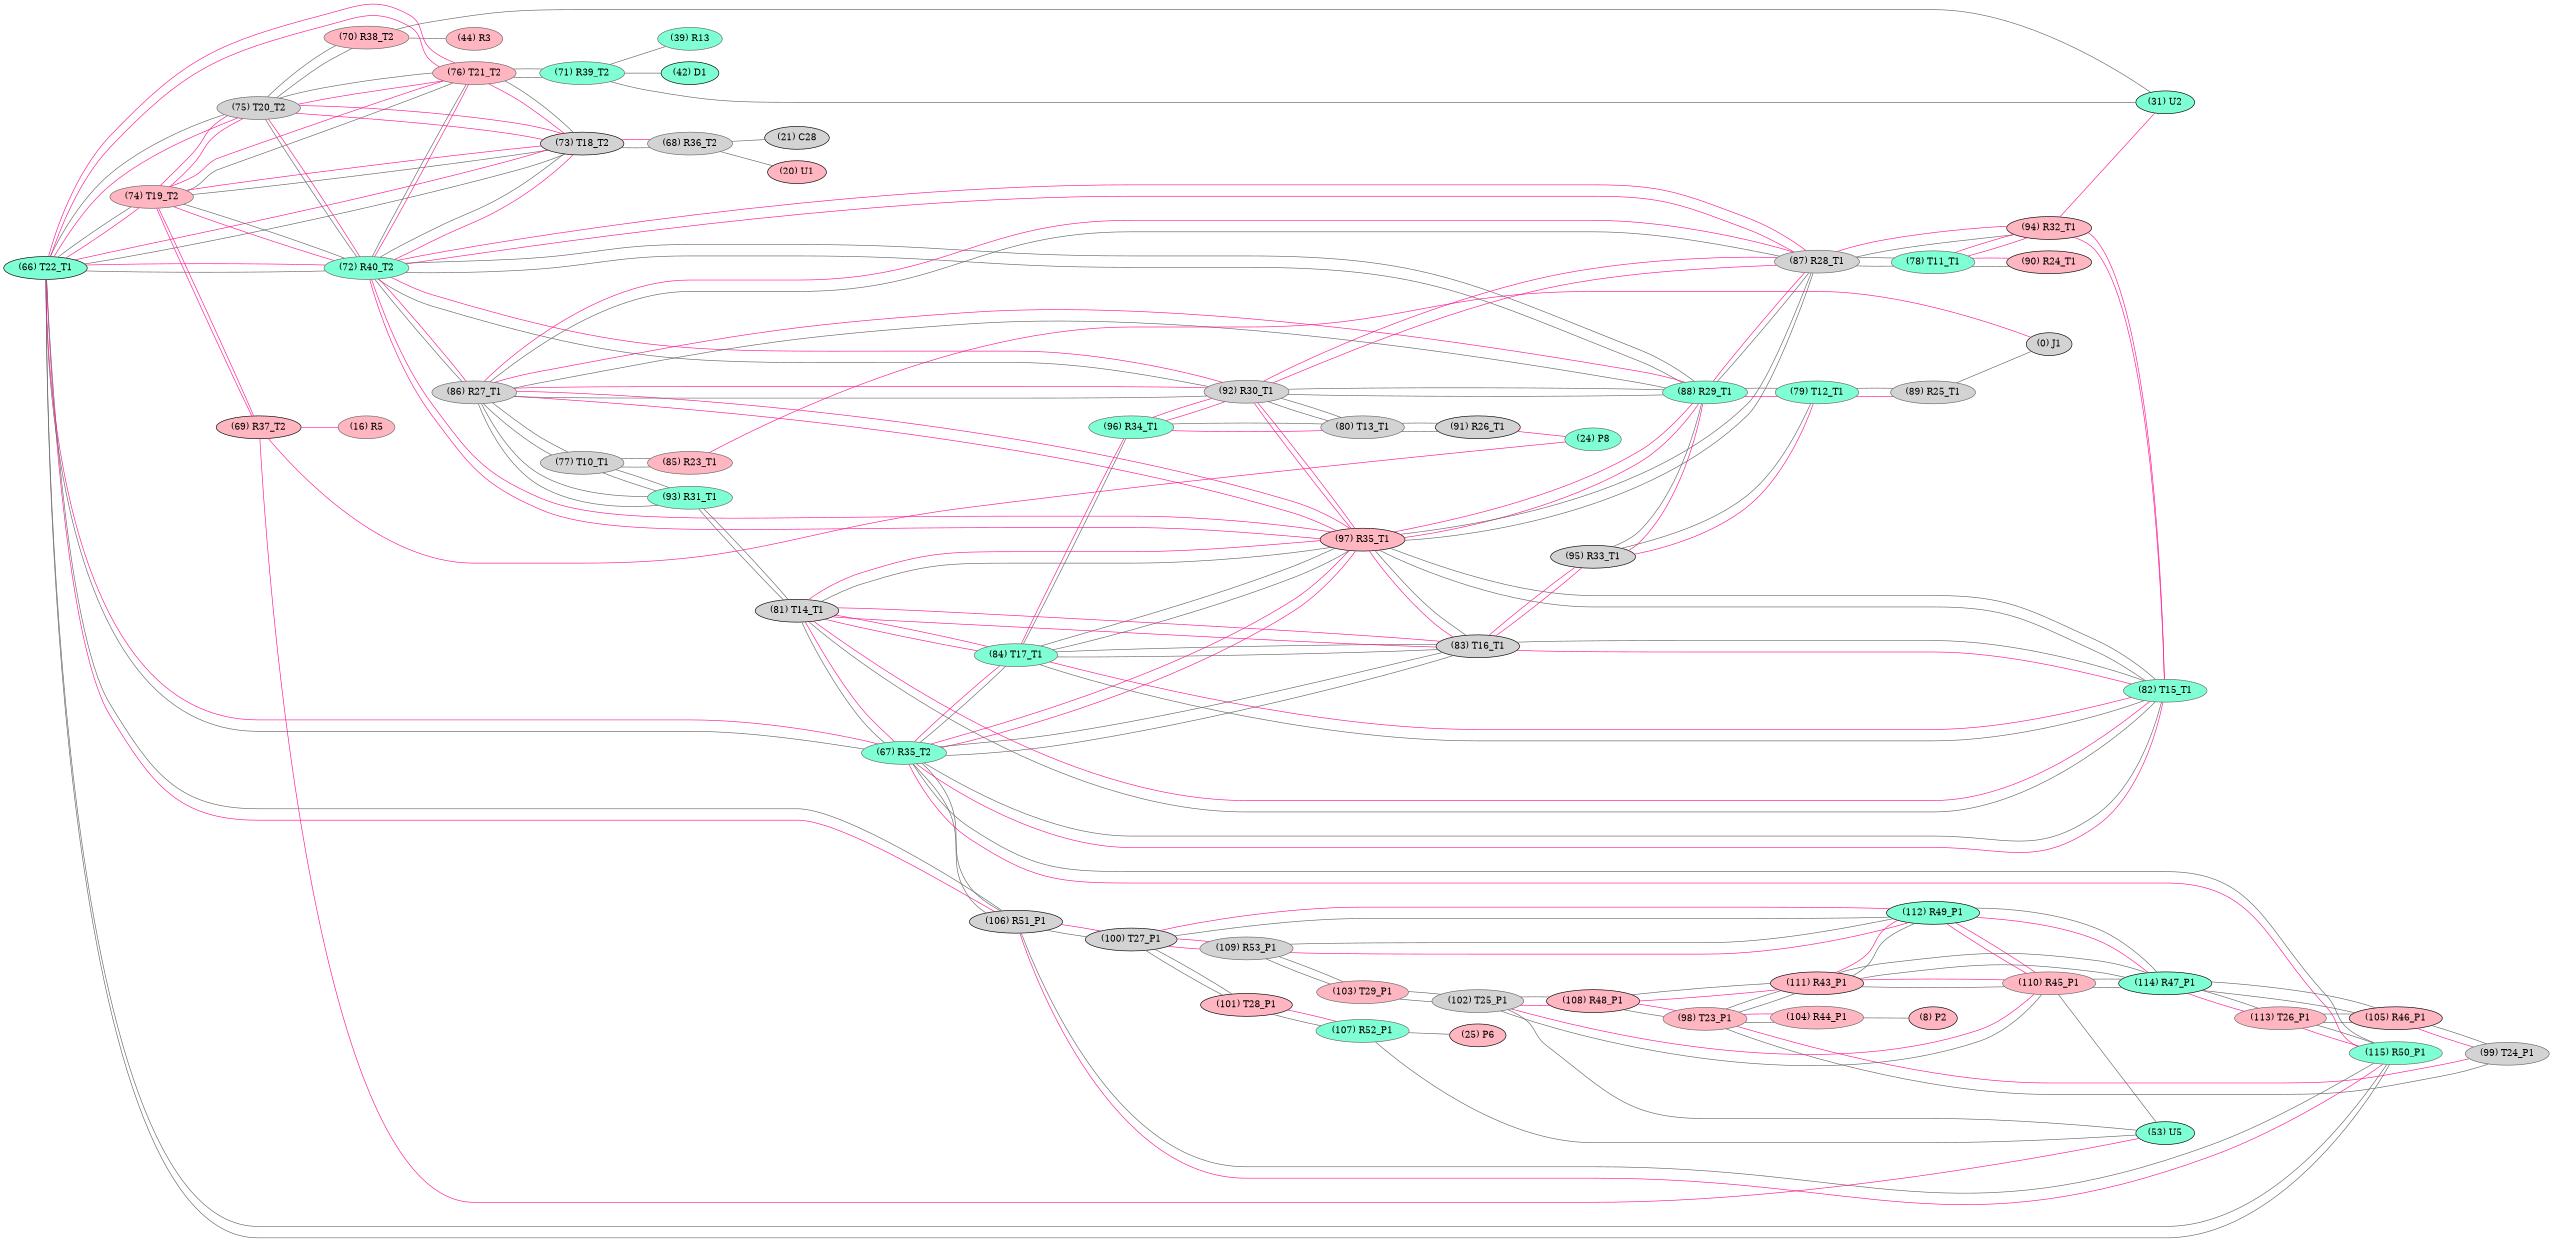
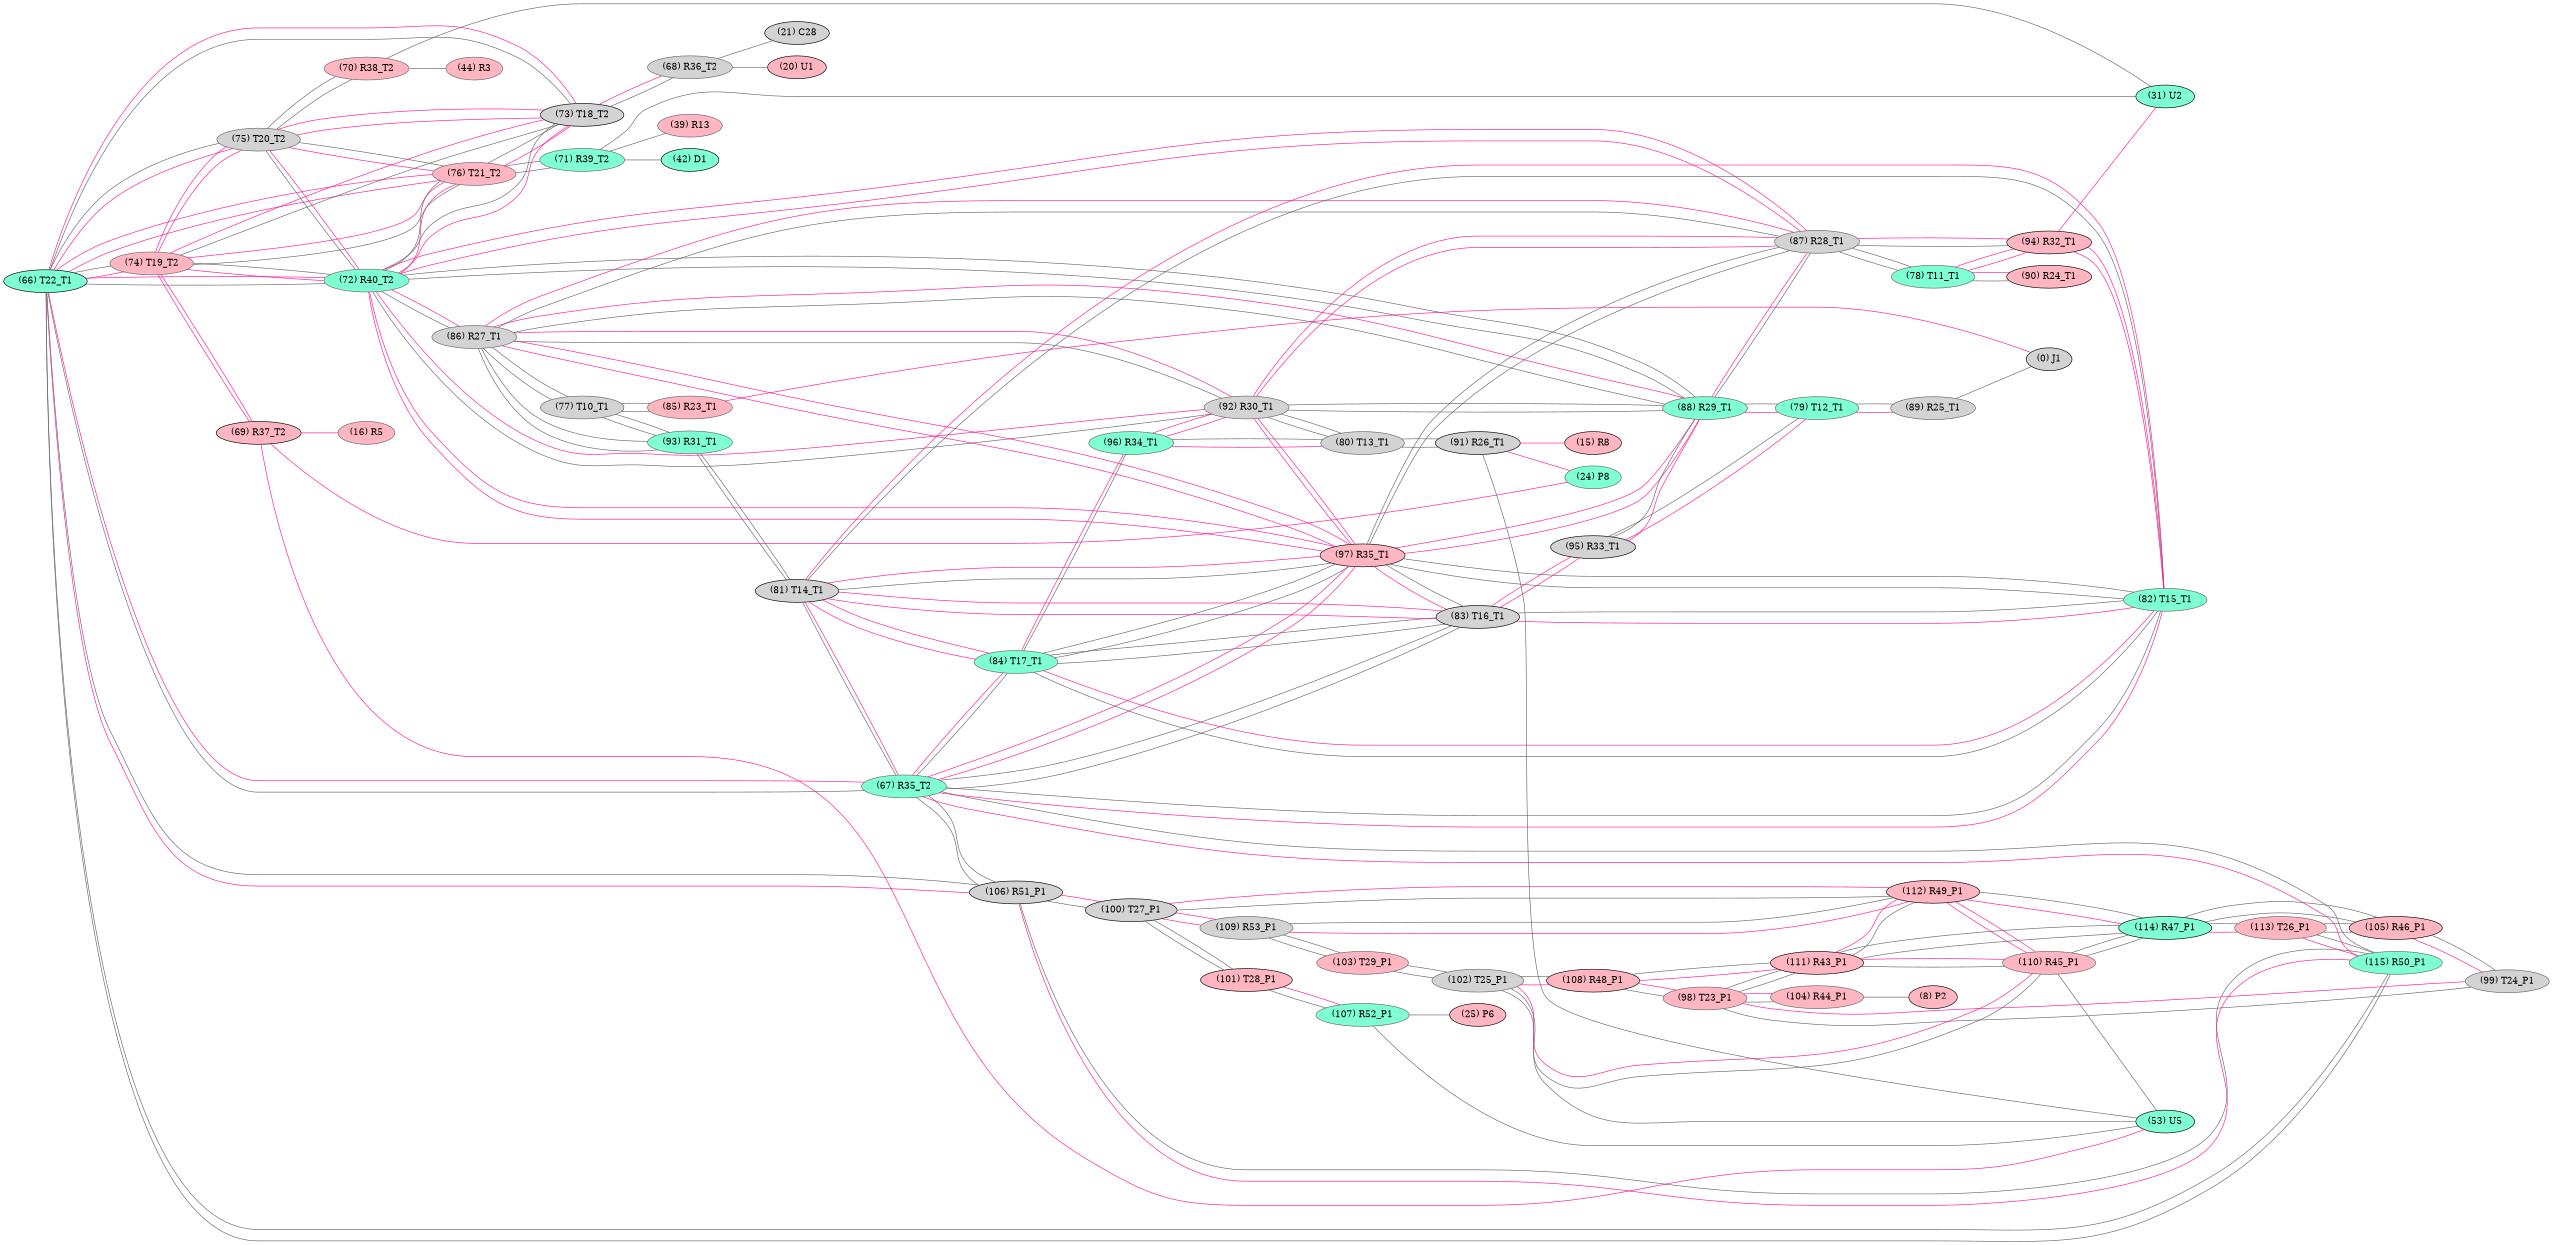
(690, 39) -> (690, 126)
none -> (1593, 443)
(1933, 913) -> (1933, 892)
none -> (1570, 1011)
